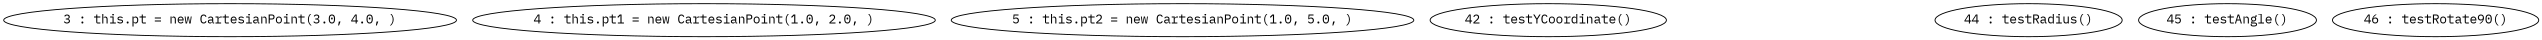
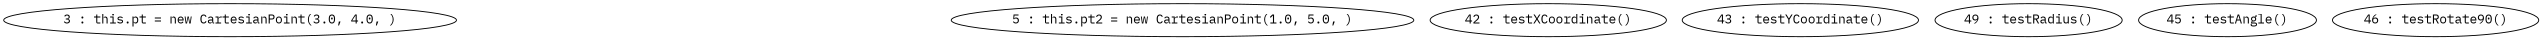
(704, 20) -> none
(1548, 20) -> (1548, 20)
none -> (1800, 20)
(2029, 20) -> (2029, 20)
